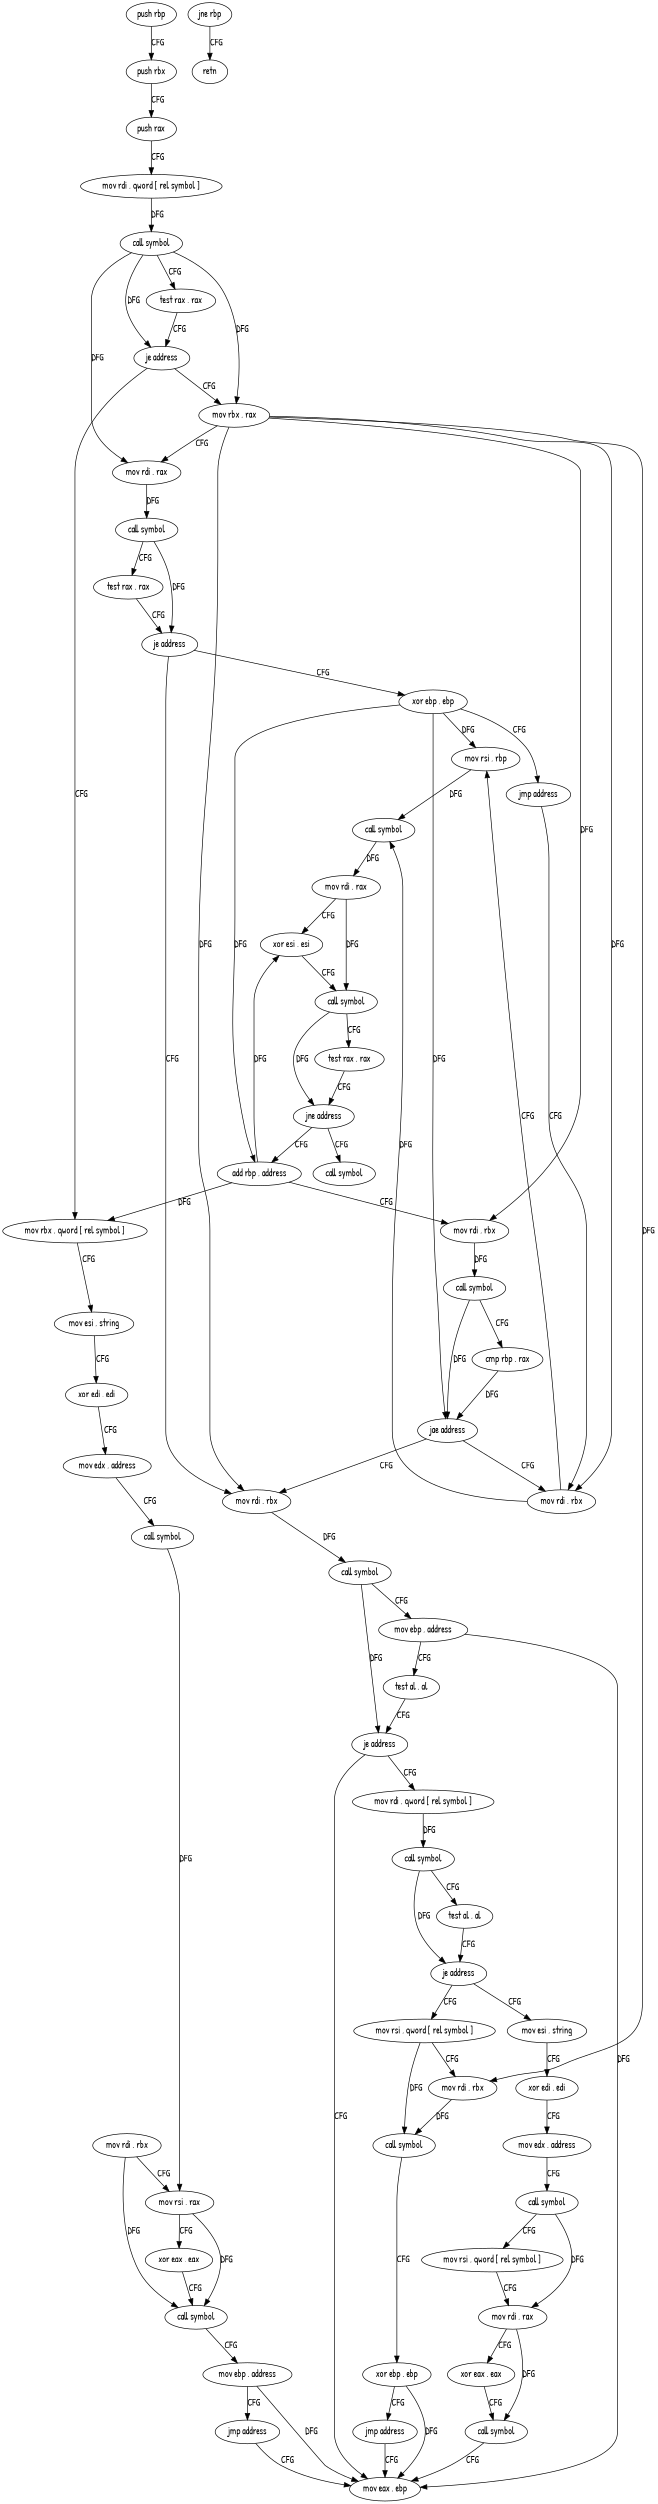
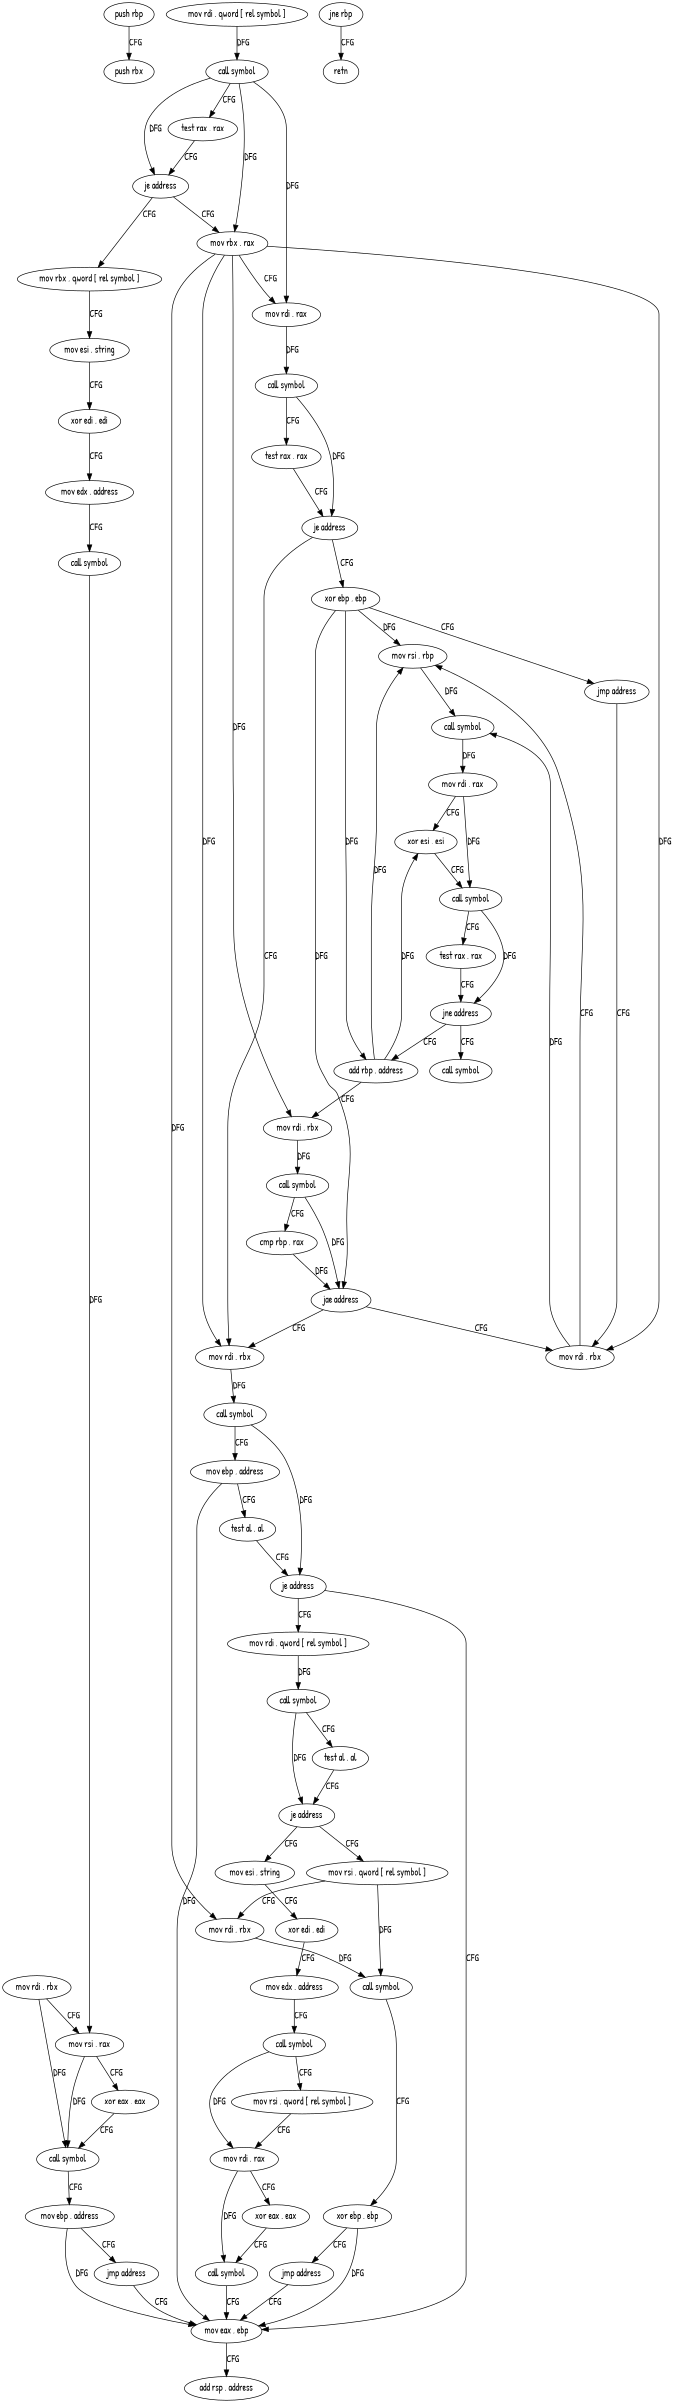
(151, 129) -> none
(173, 1201) -> (375, 863)
none -> (226, 2388)
